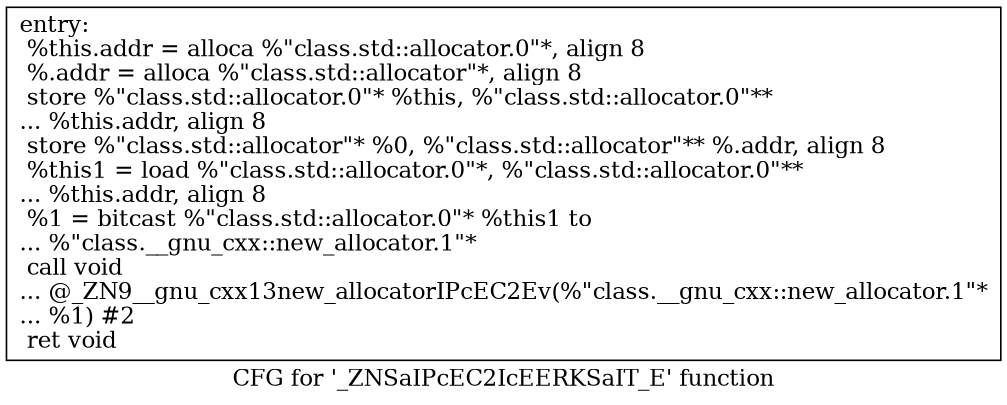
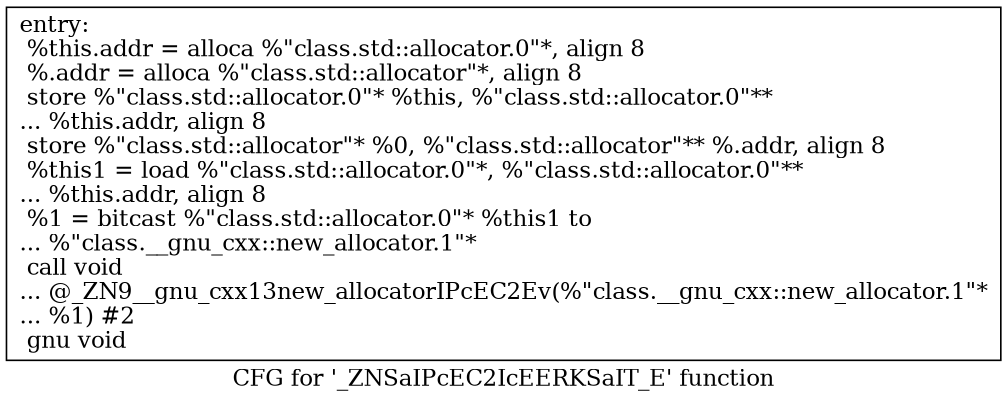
(69, 341) -> (74, 341)
